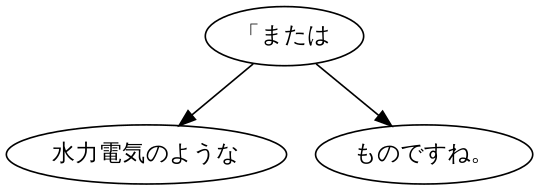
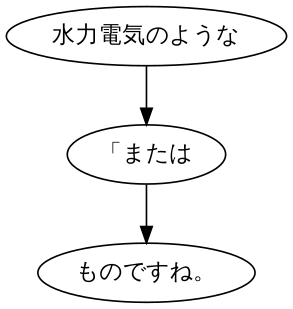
(222, 89) -> (146, 87)
